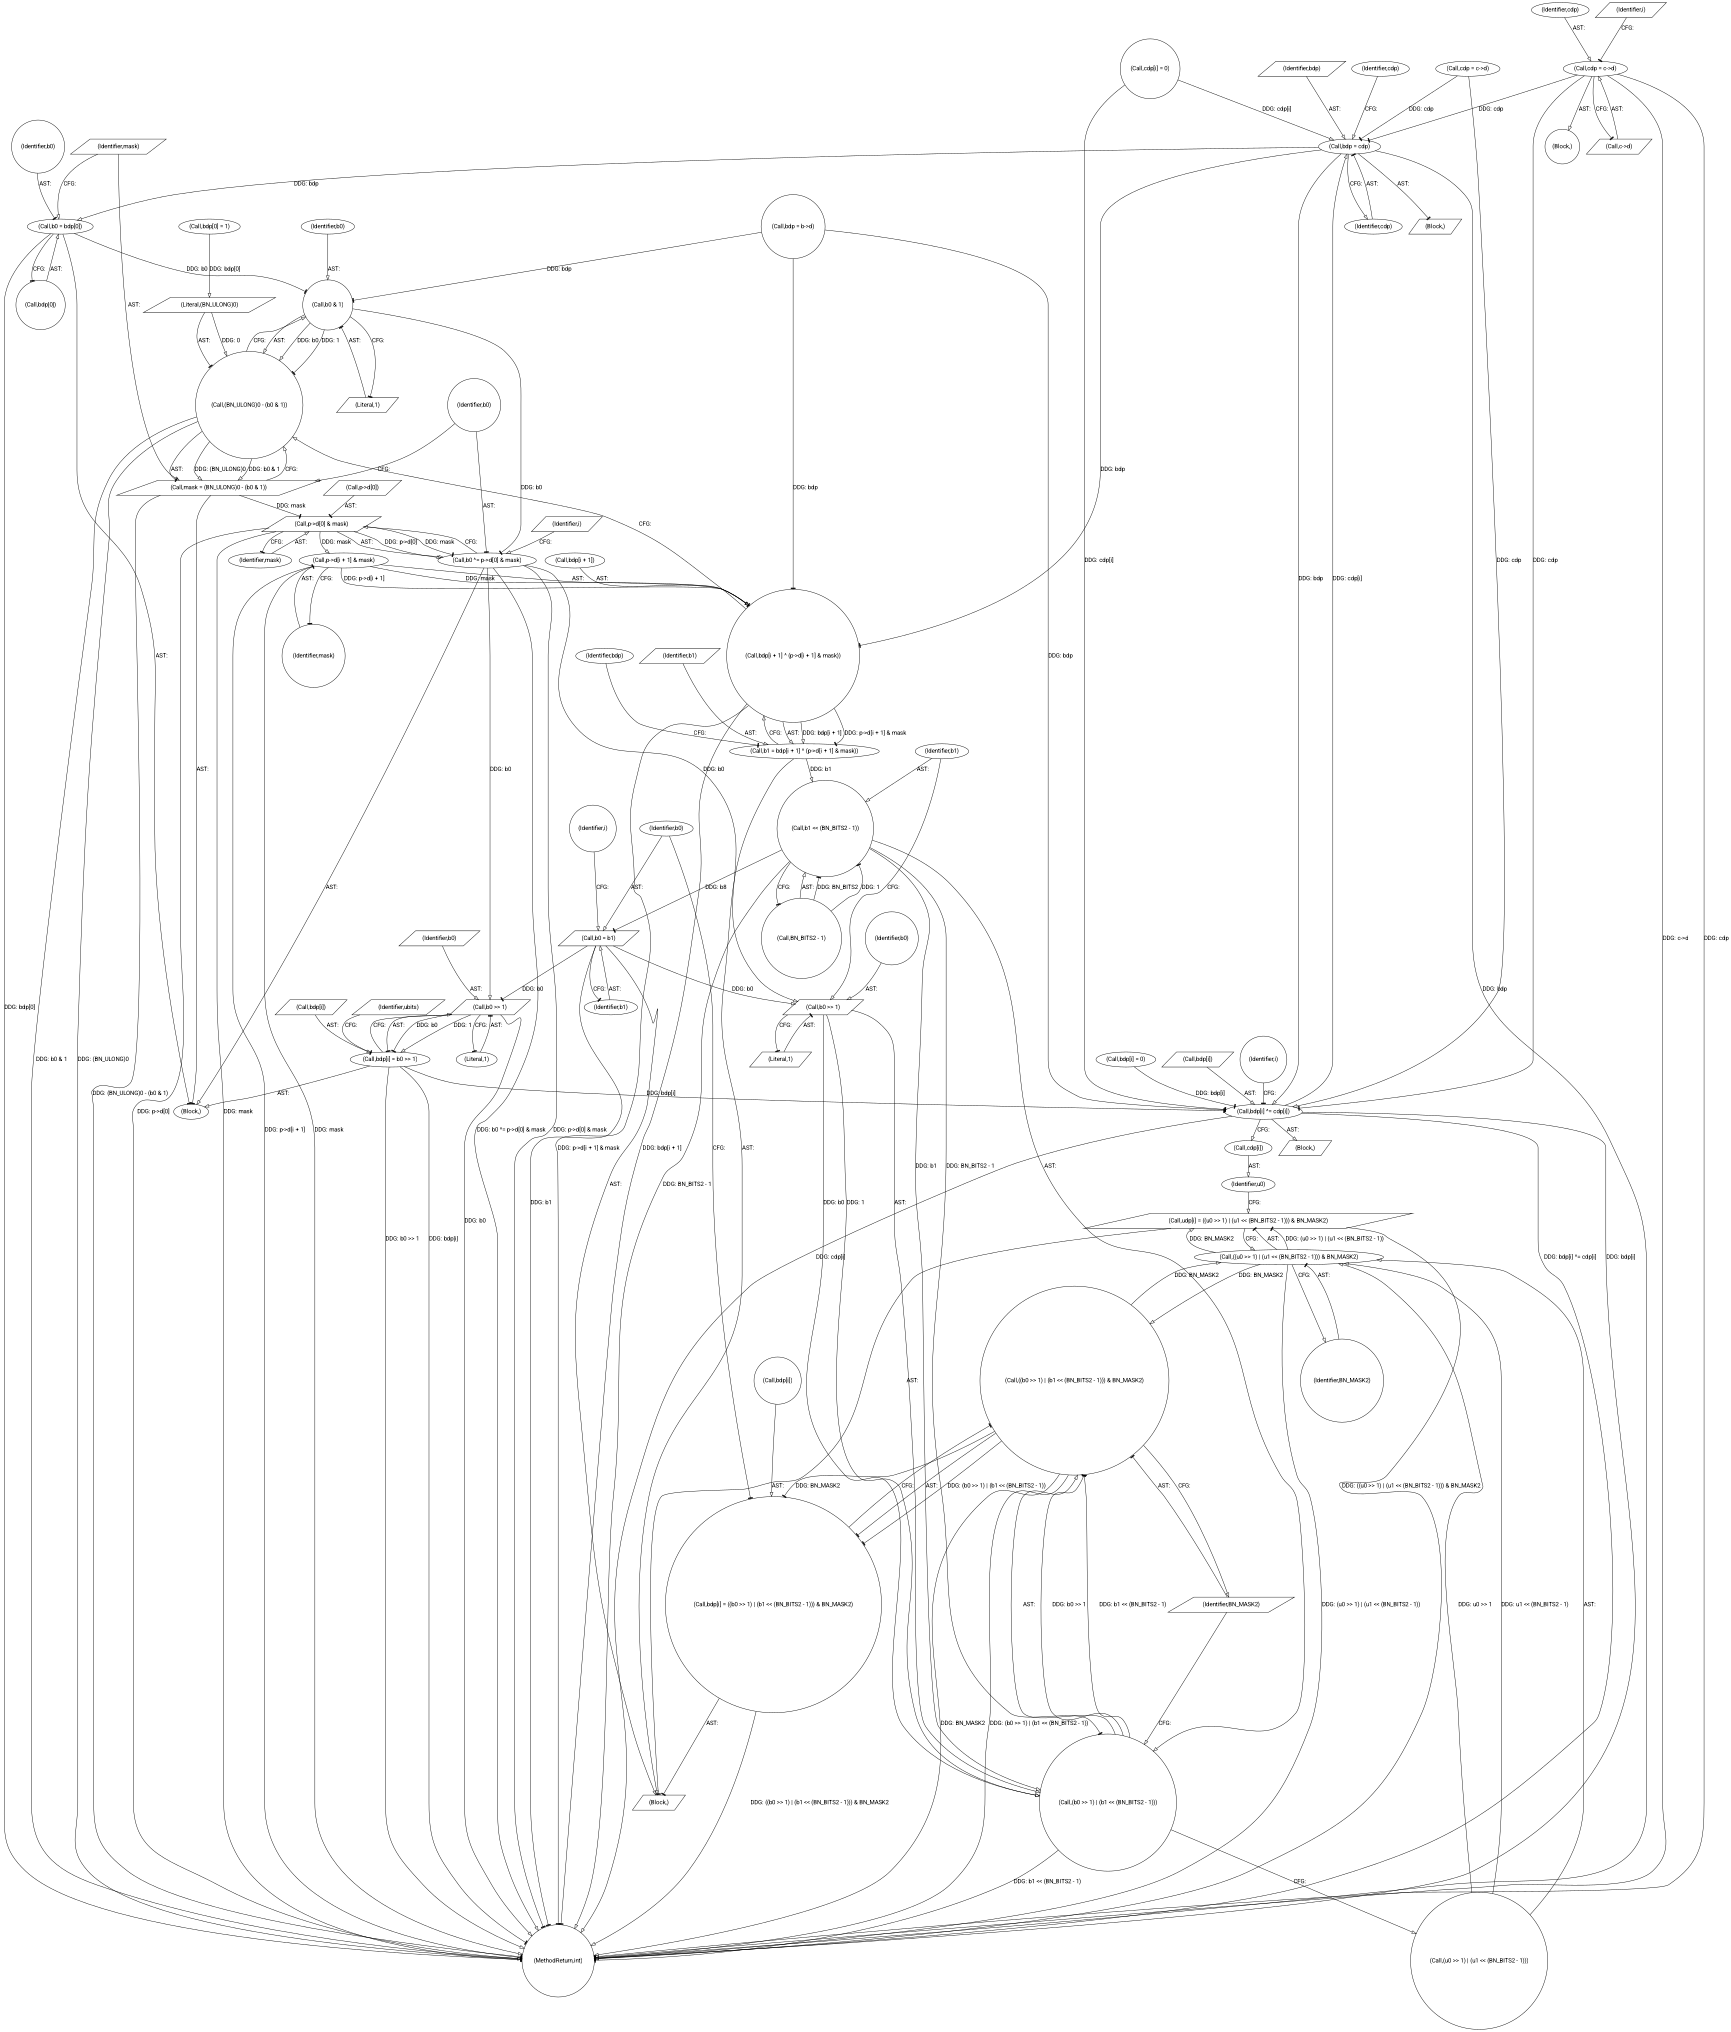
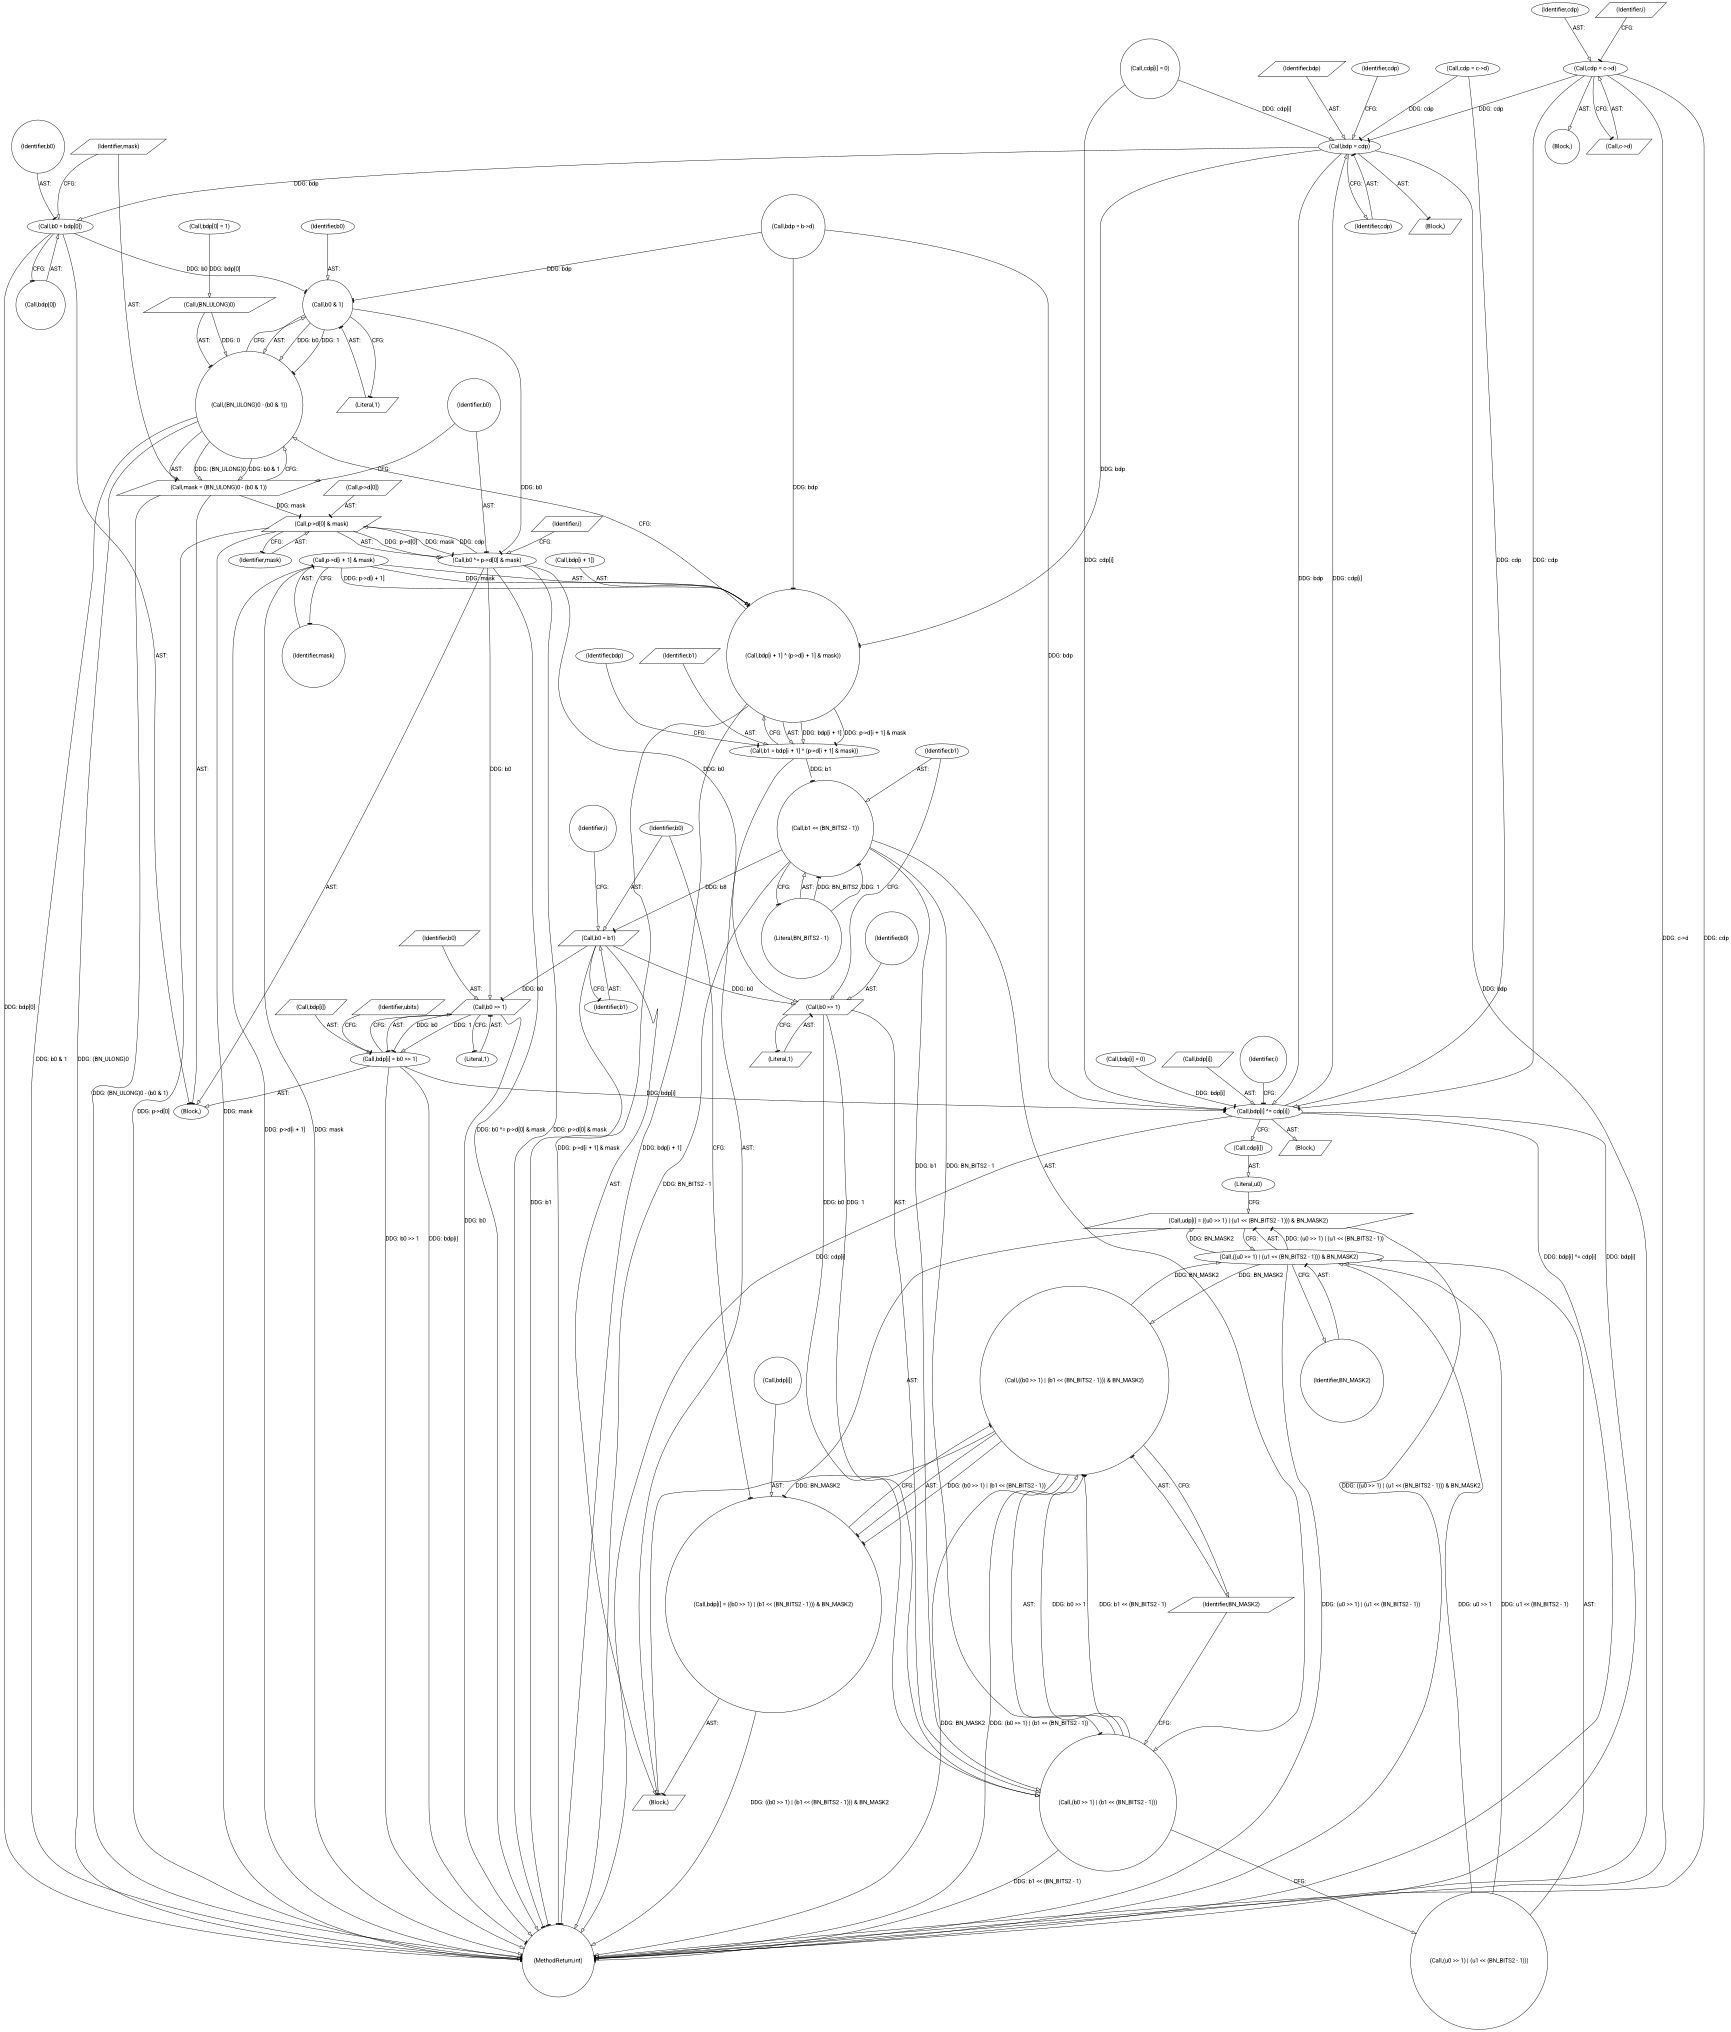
(209, 305) -> (209, 305)
(321, 542) -> none
(472, 542) -> (472, 542)
(809, 768) -> (809, 768)
(801, 938) -> (801, 938)
(1248, 1184) -> (1248, 1184)
